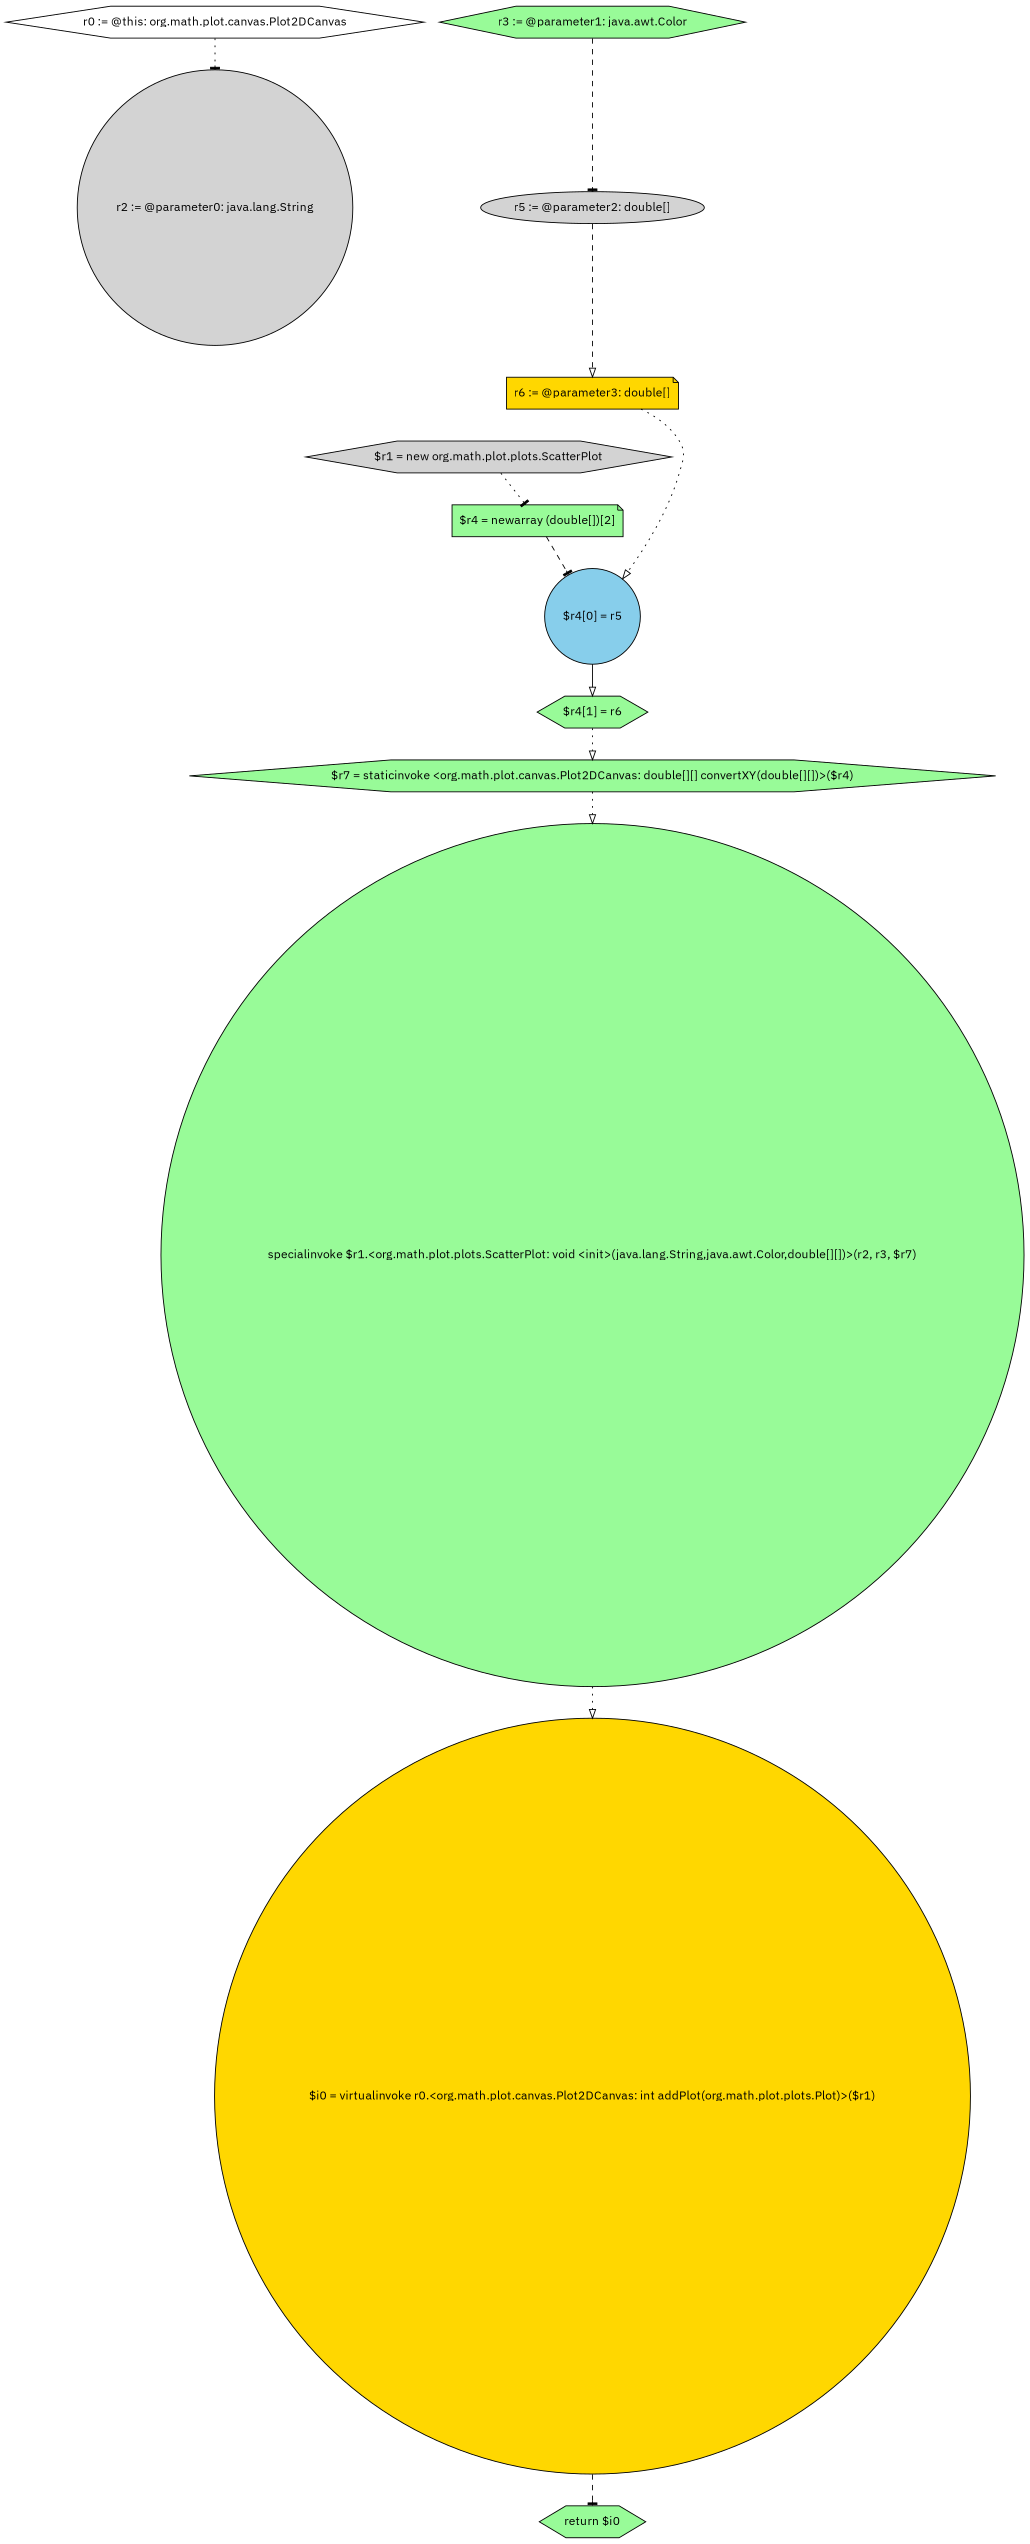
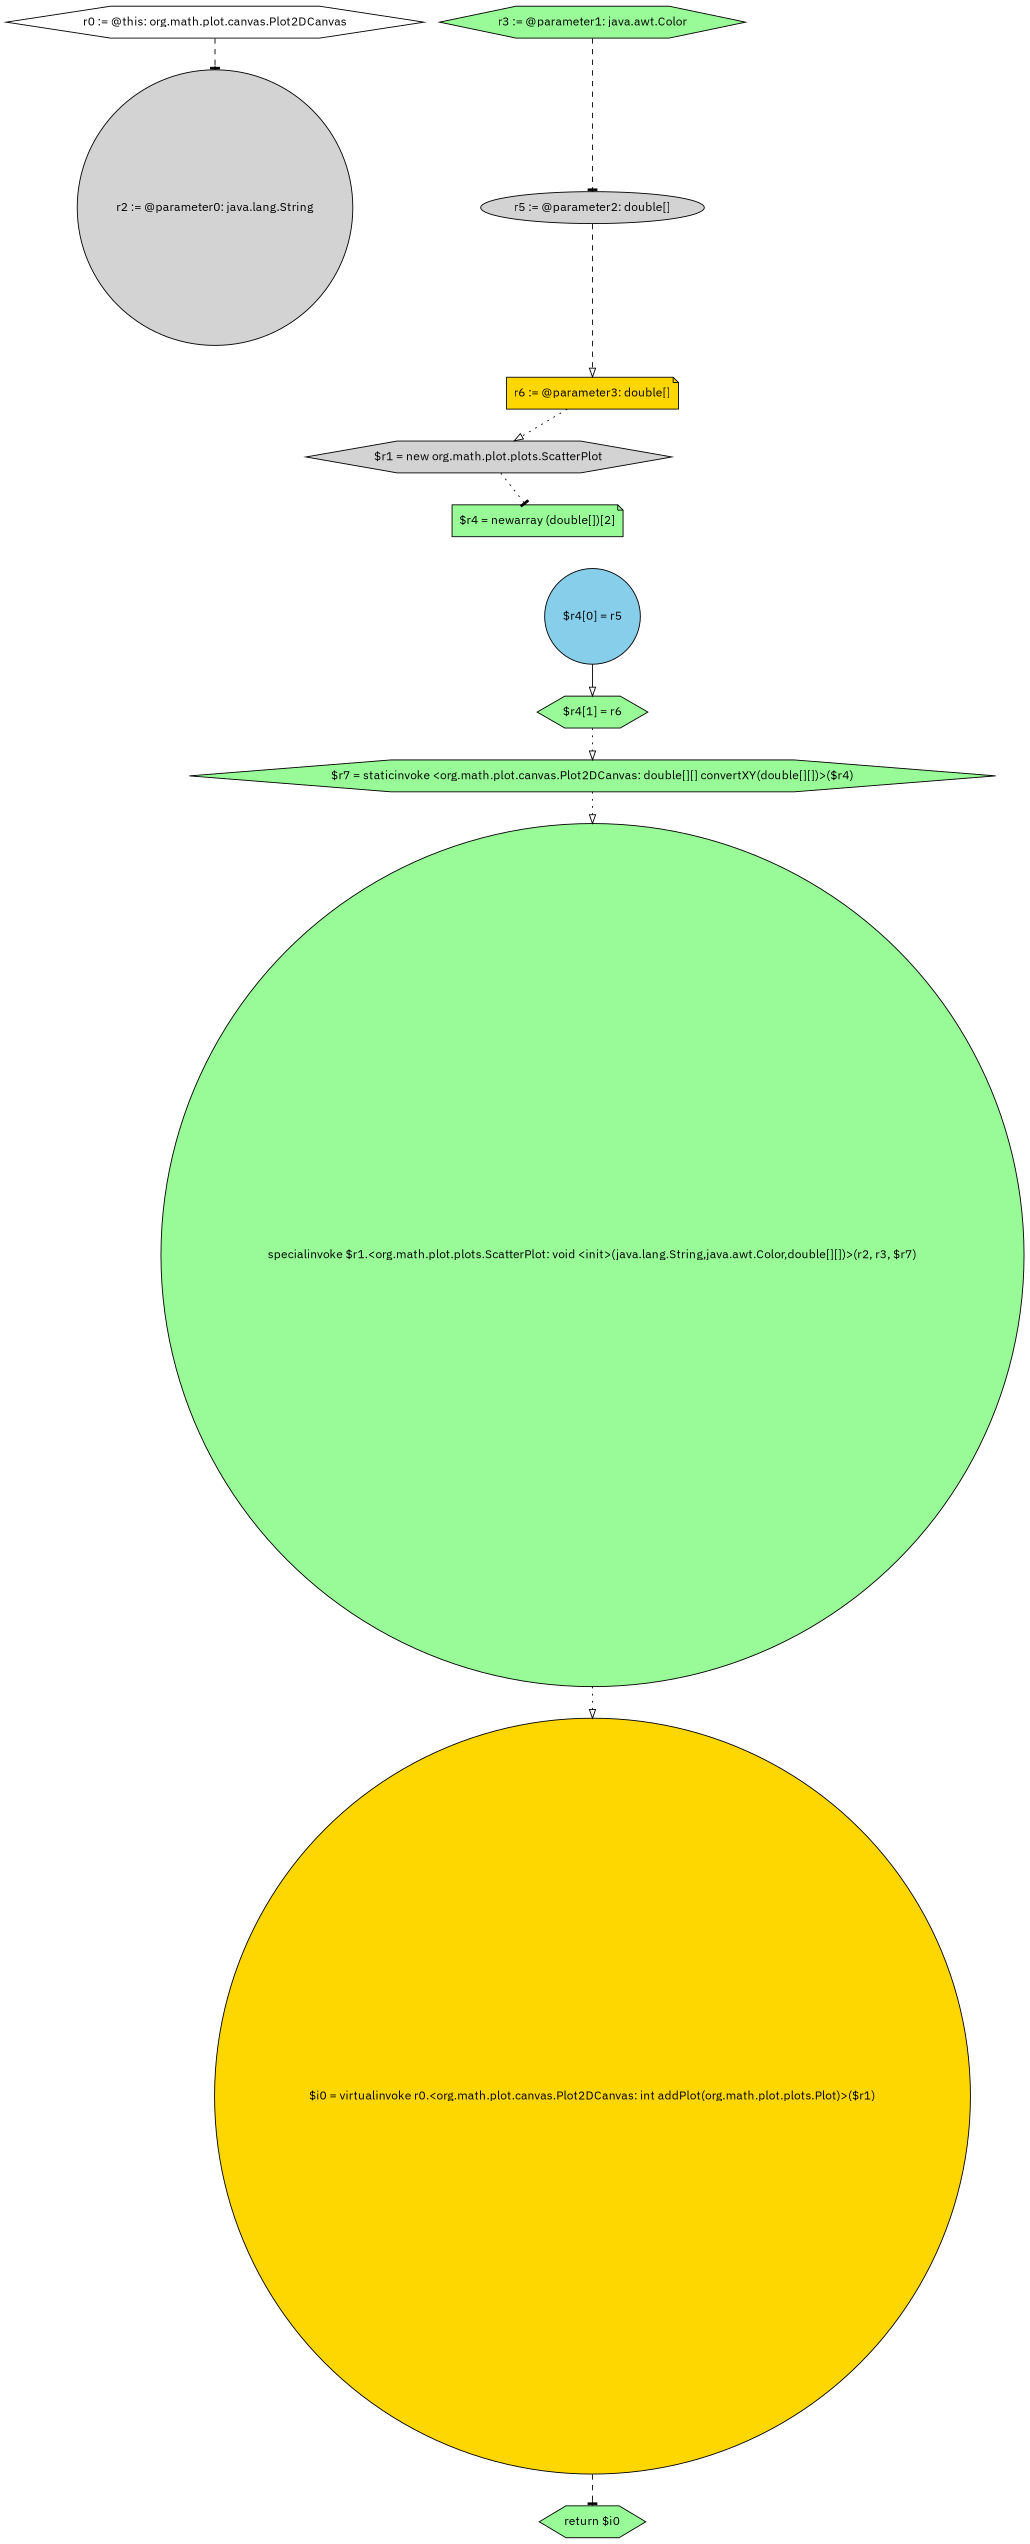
(215, 52) -> (215, 52)
(675, 486) -> (545, 423)
(556, 554) -> none
